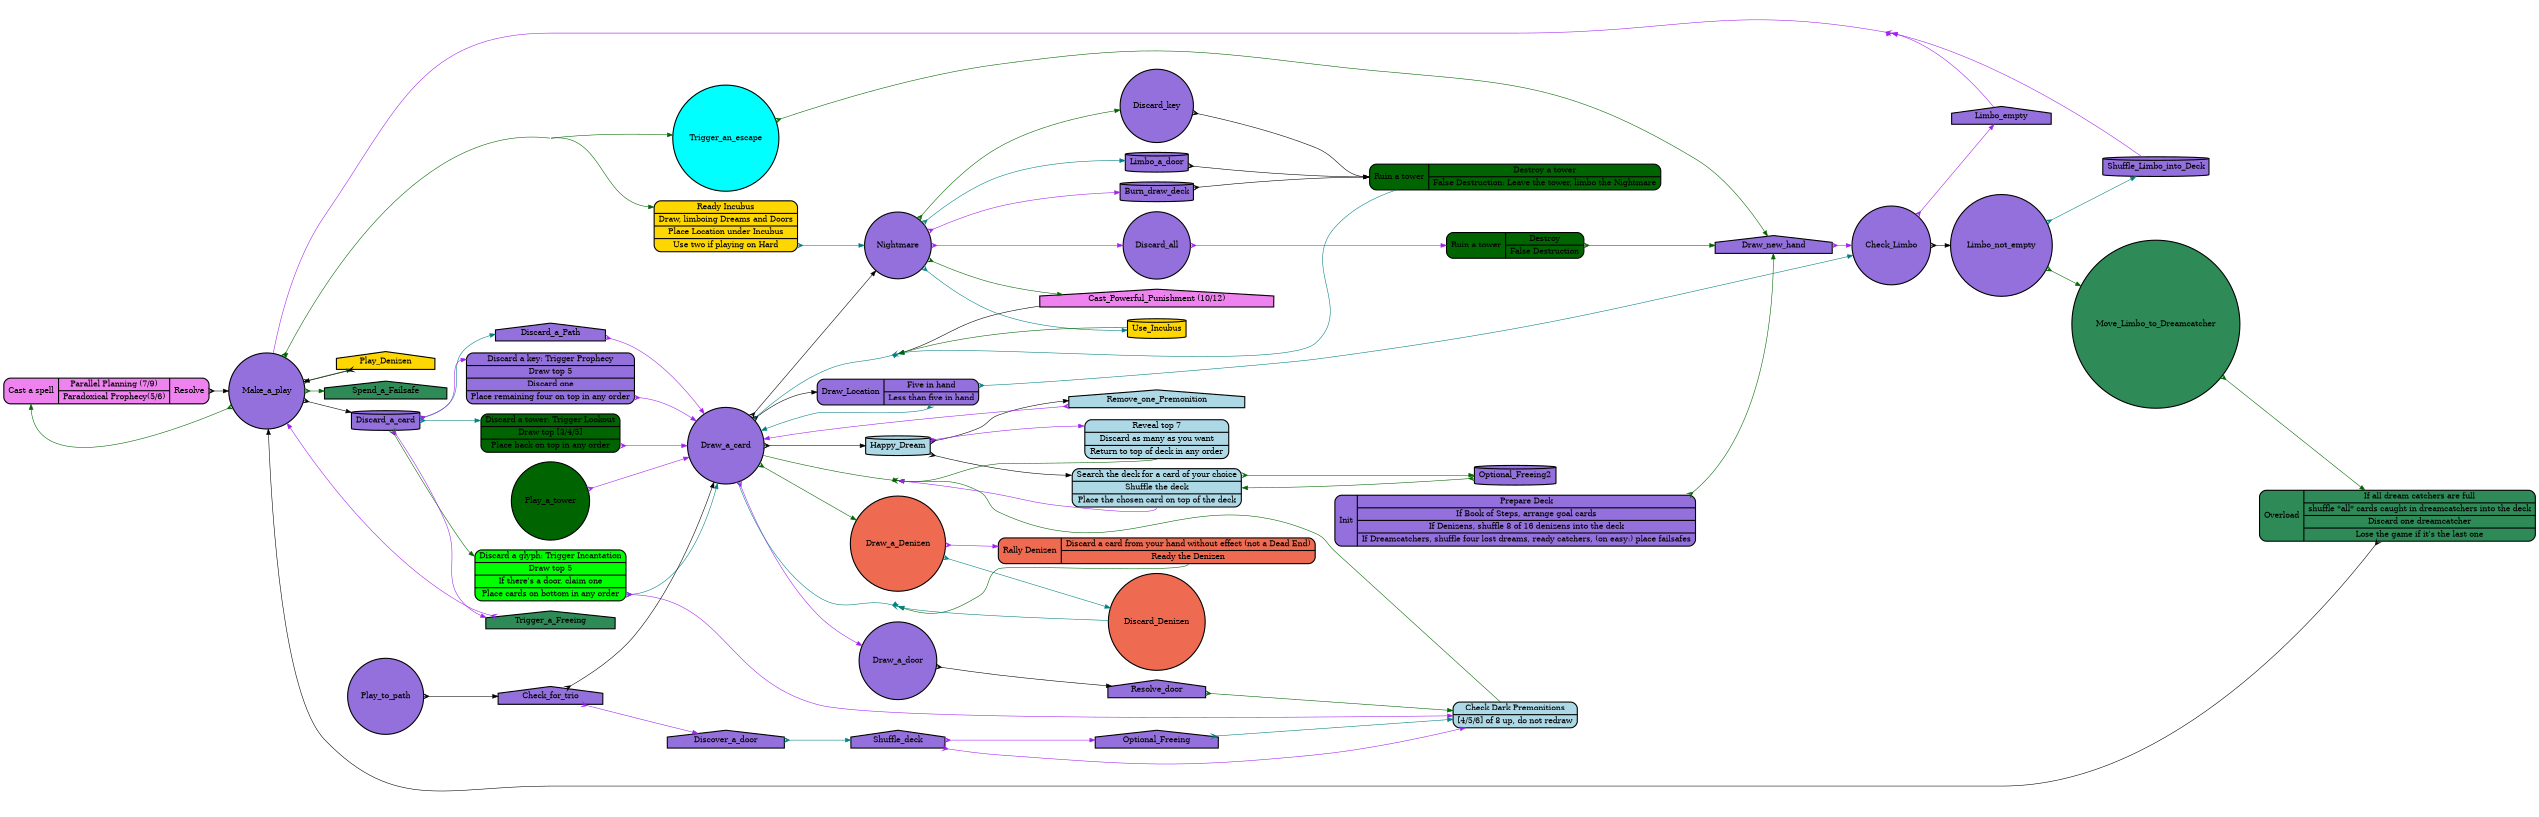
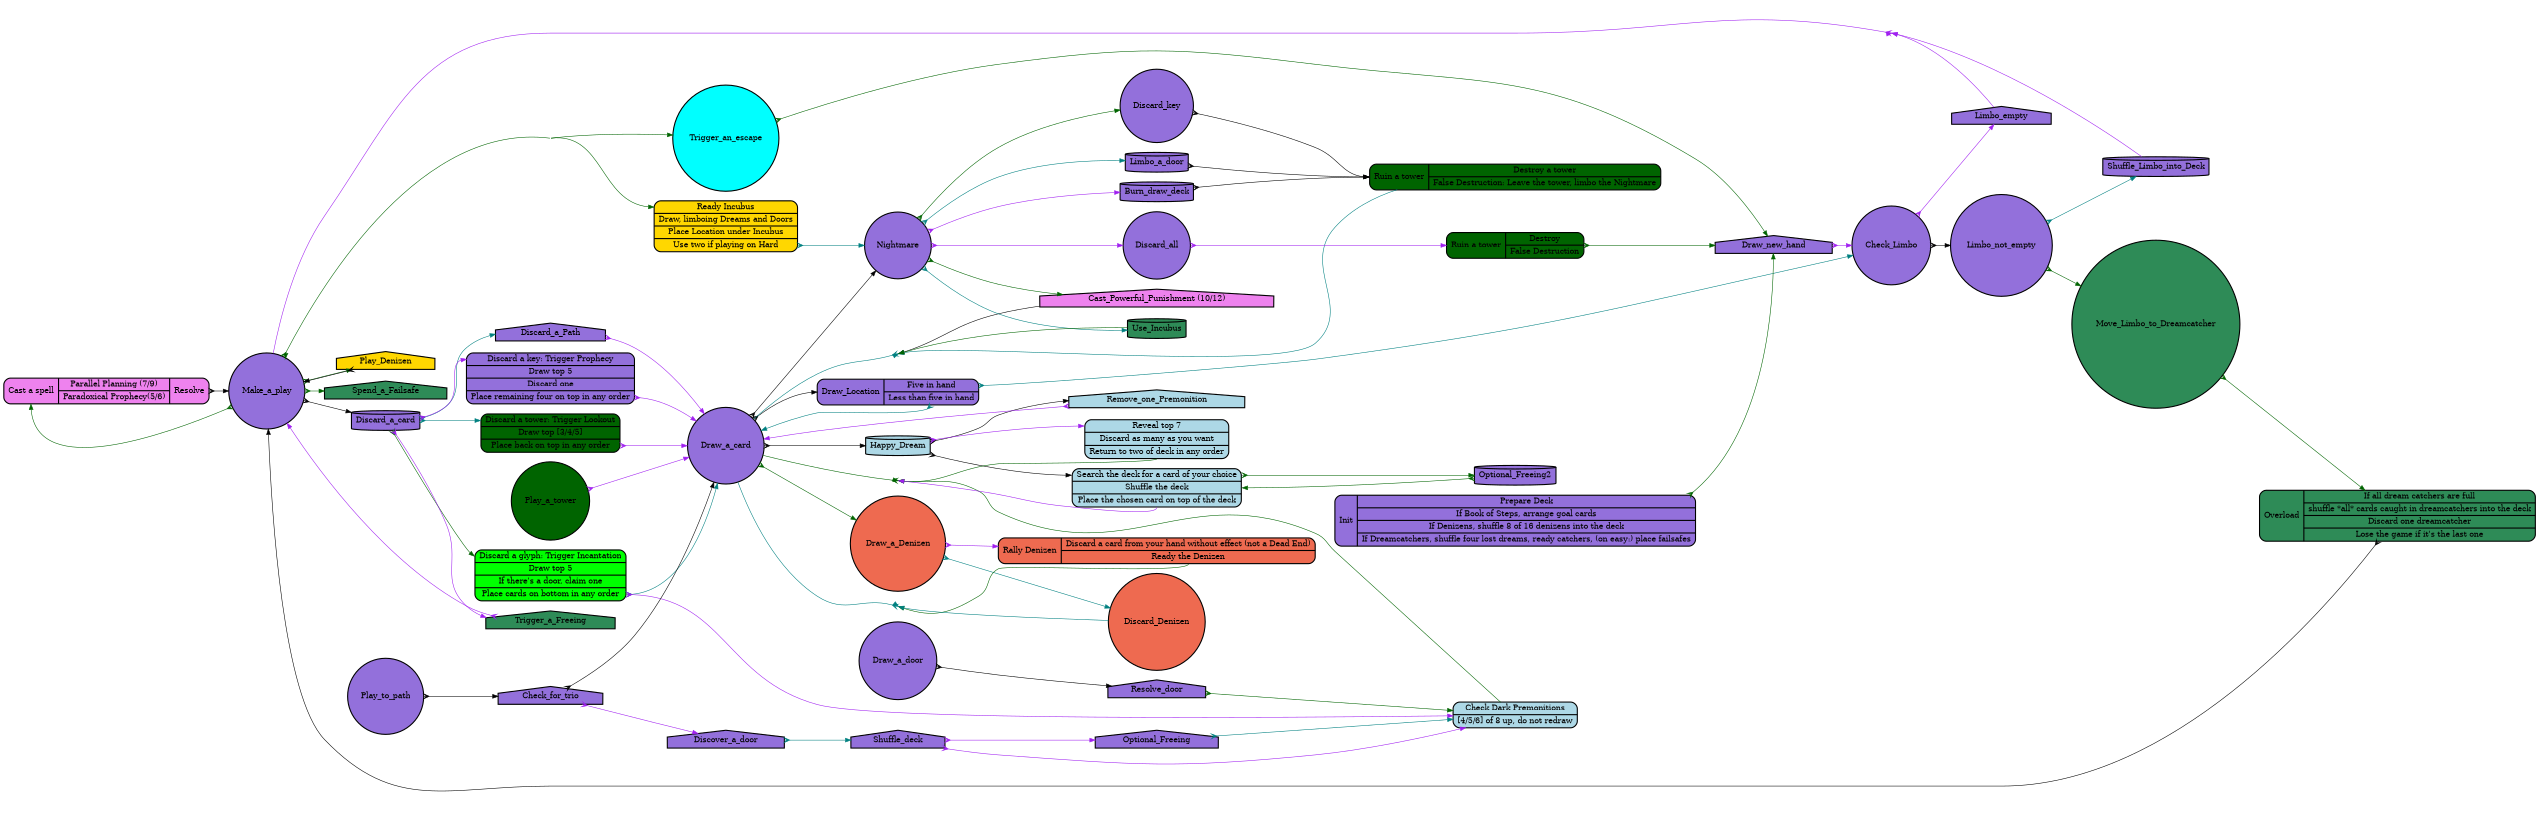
(1157, 329) -> (1157, 329)
(1157, 452) -> (1157, 452)
(787, 575) -> none
